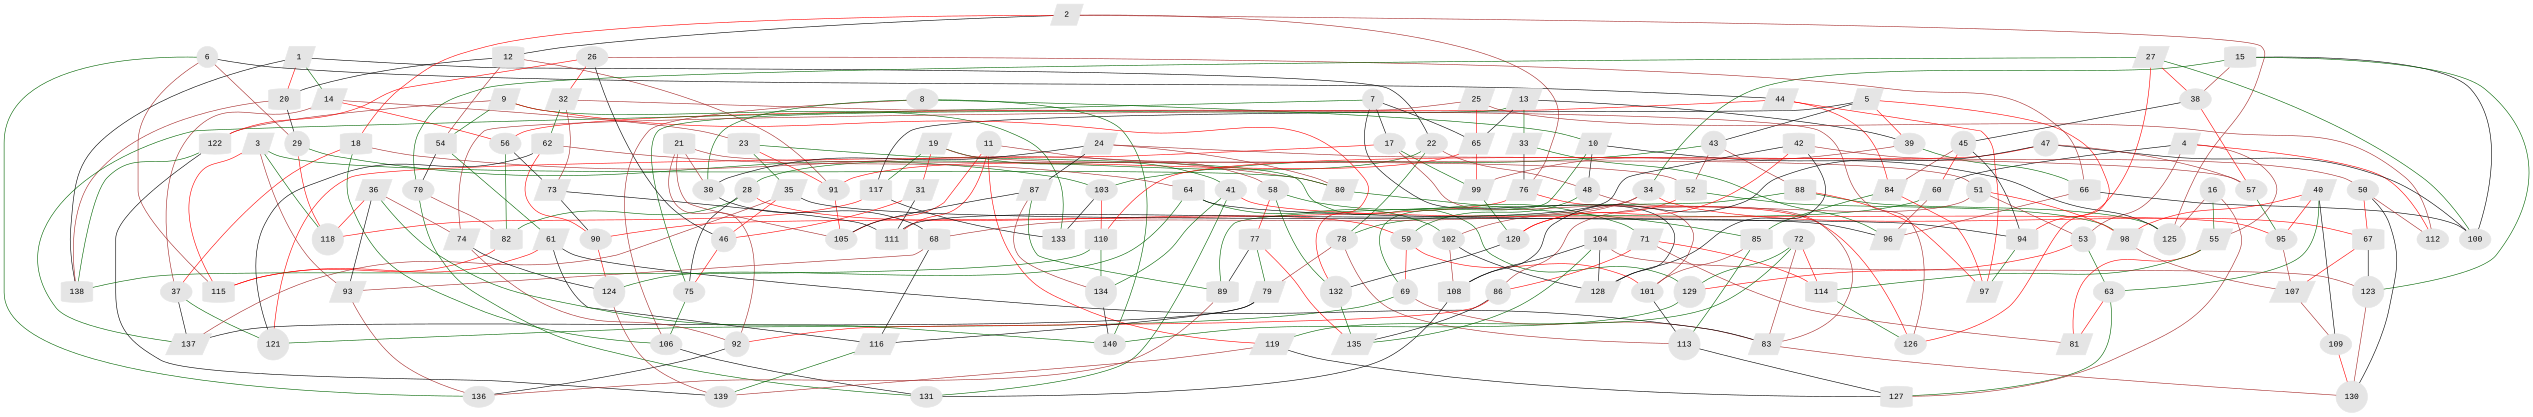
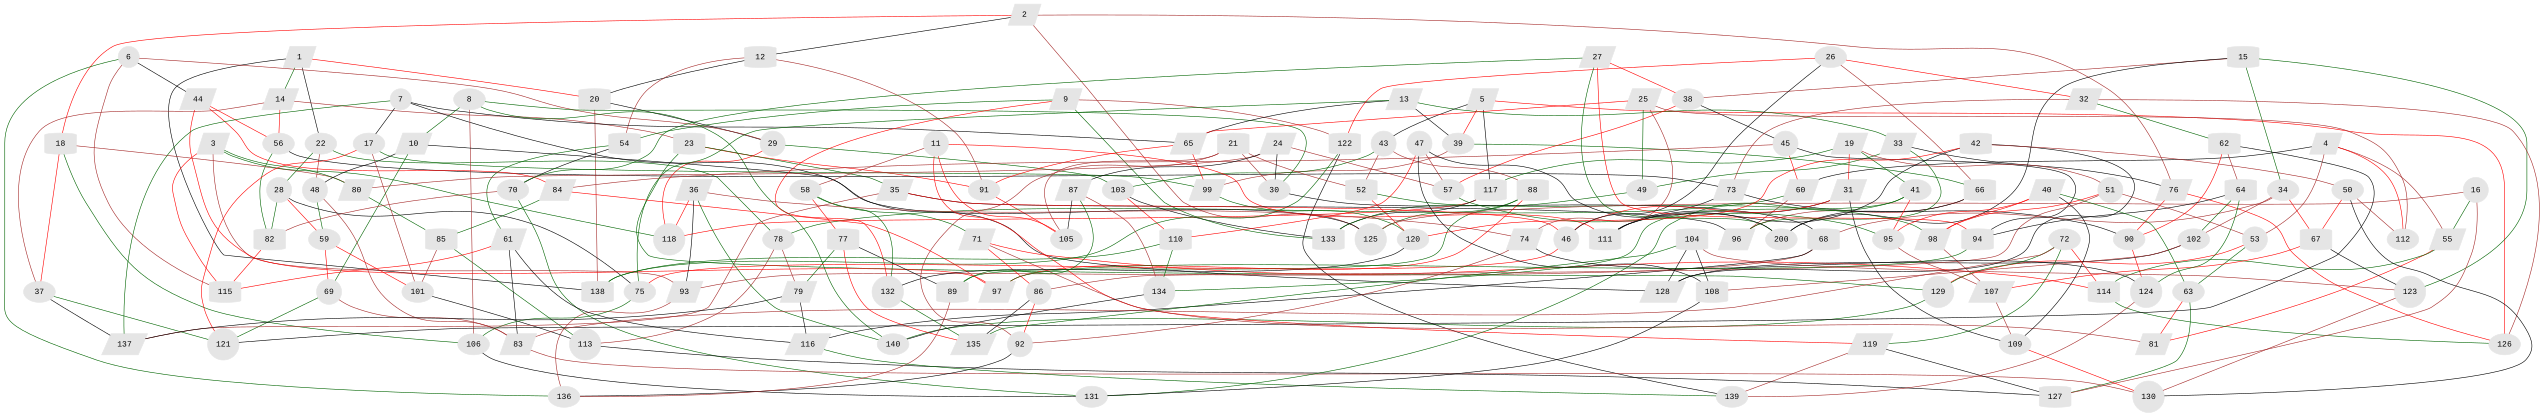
none -> (1642, 190)
(2475, 239) -> (1781, 239)
none -> (1900, 296)
